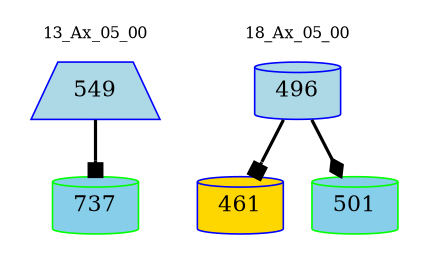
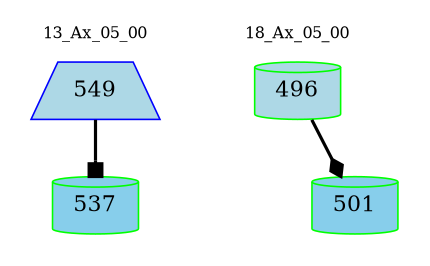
(298, 91) -> (298, 91)
(96, 205) -> (96, 205)
(240, 205) -> none
